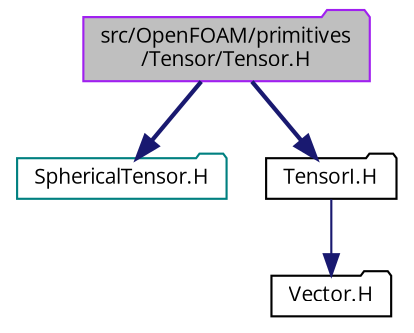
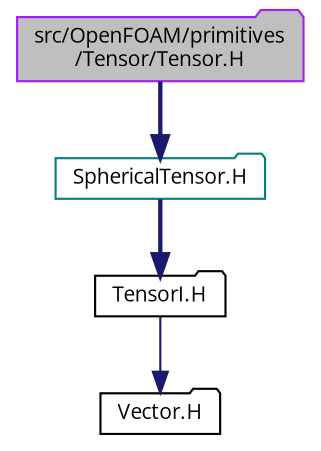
(277, 111) -> (160, 227)
